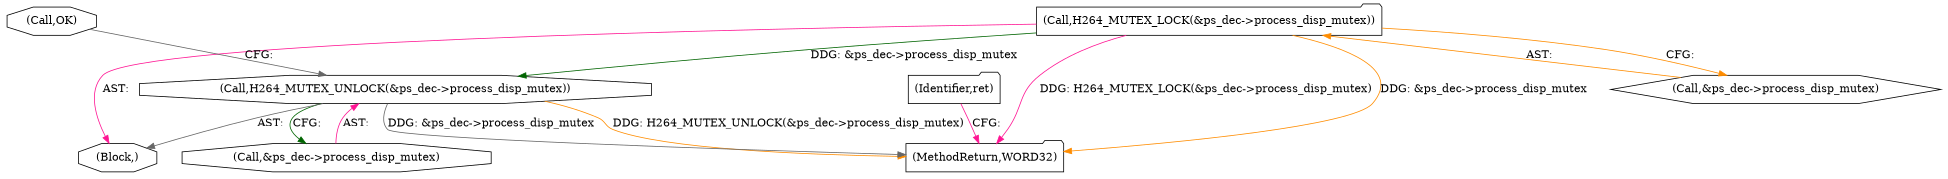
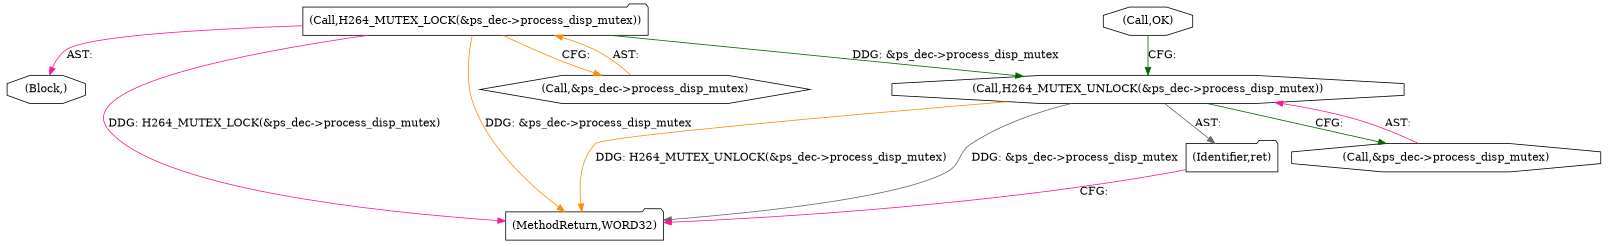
(198, 50) -> (1148, 51)
(238, 123) -> (1187, 121)
